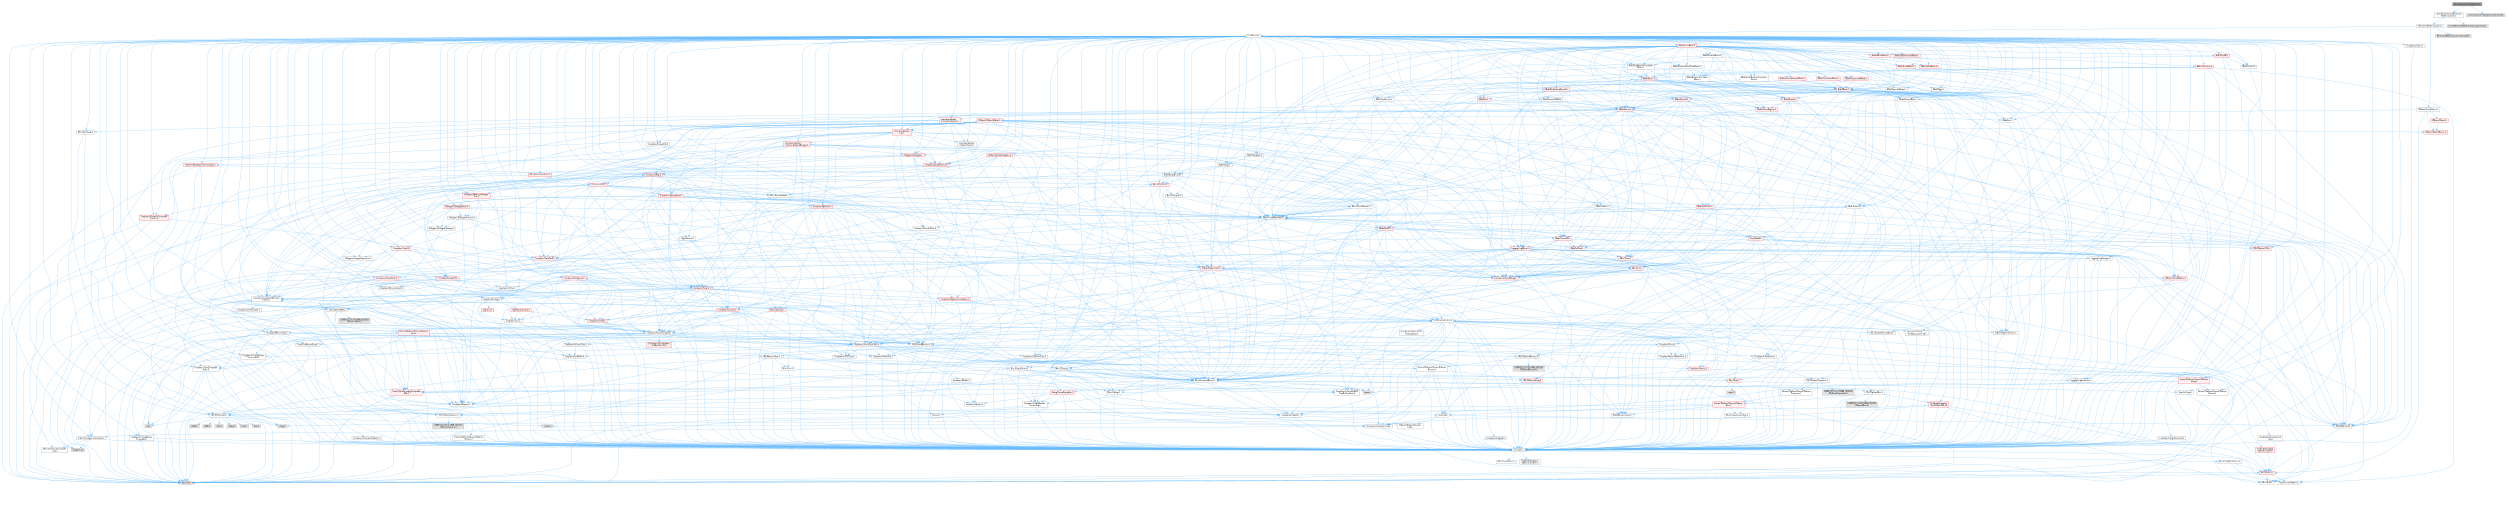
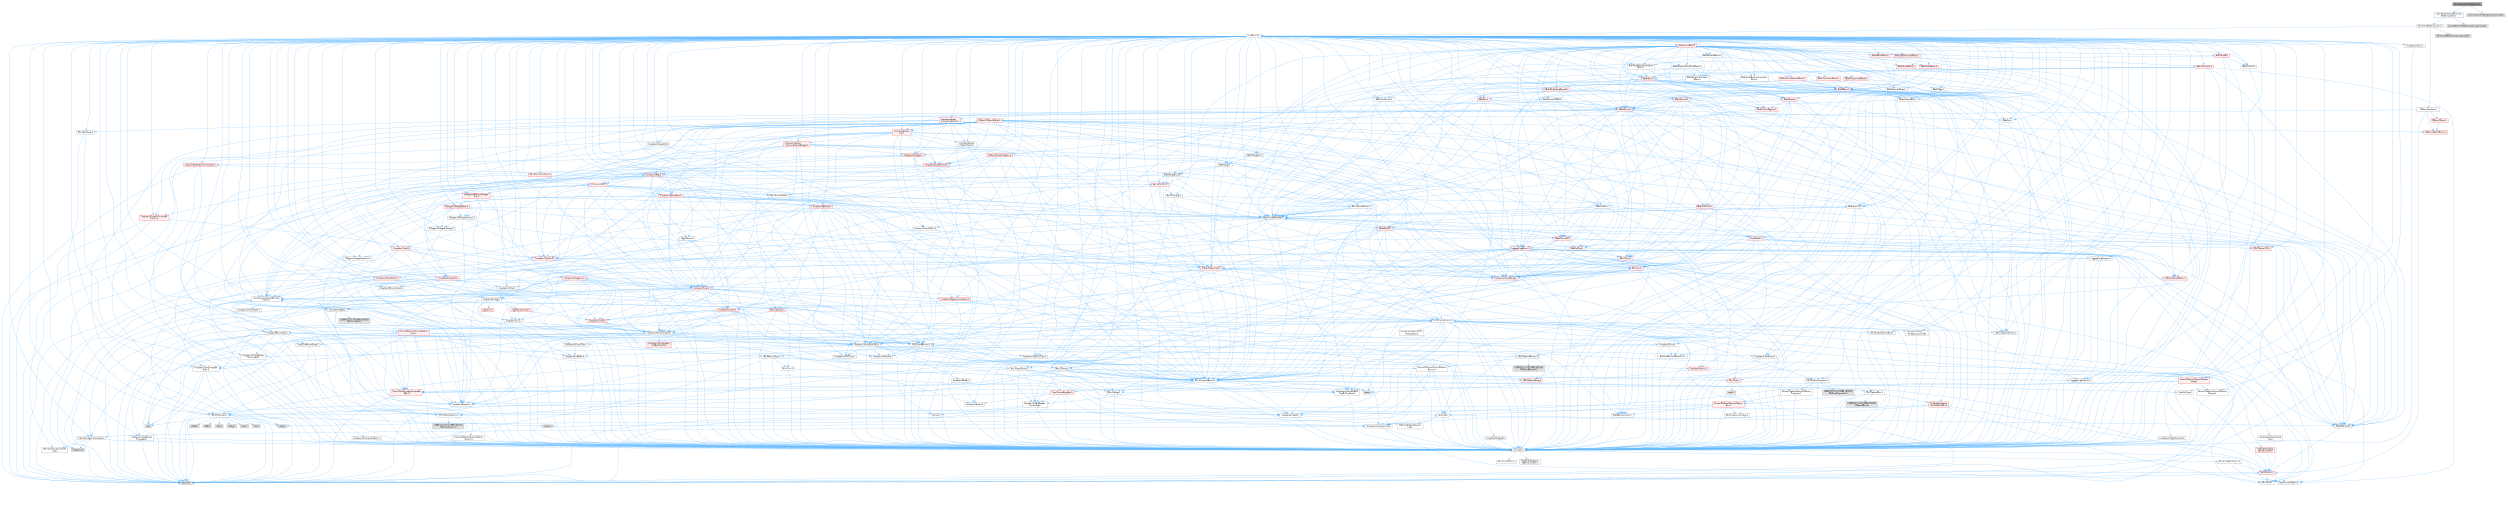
(2428, 110) -> (2428, 110)
(1673, 357) -> (1673, 357)
(1063, 393) -> (1063, 393)
